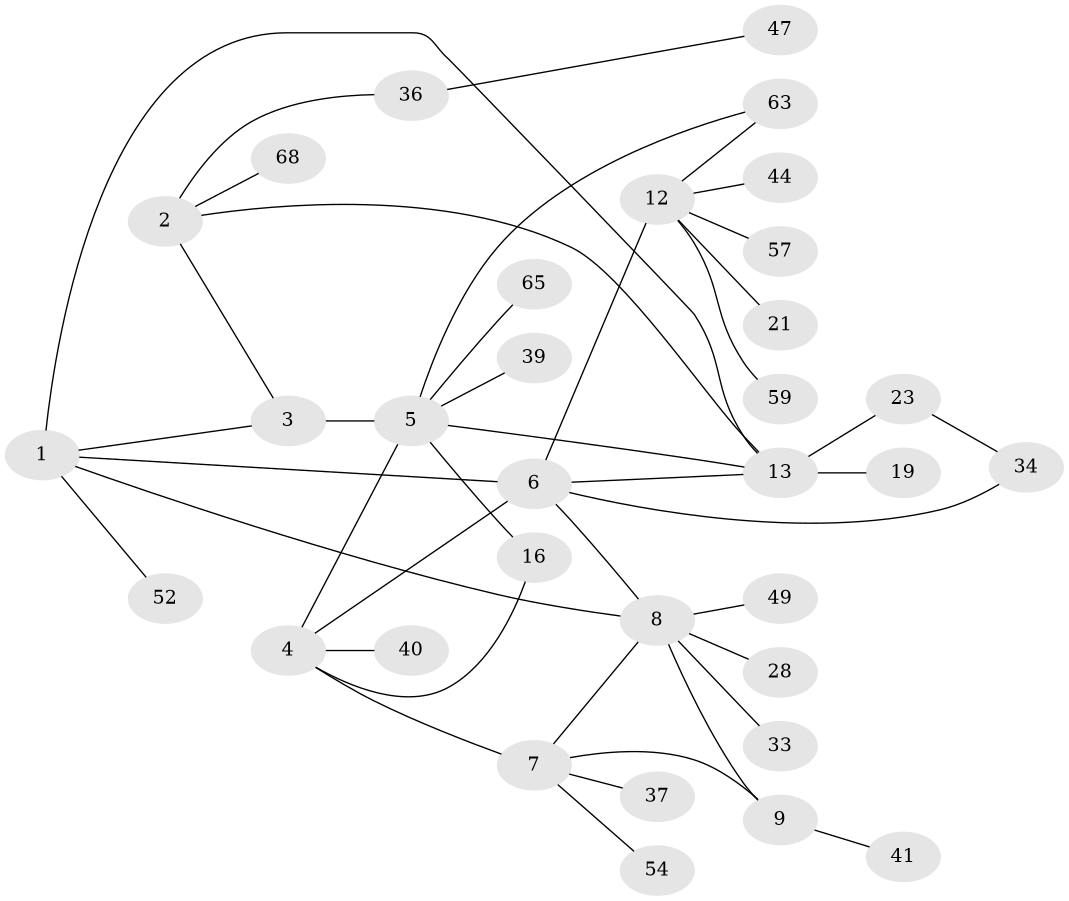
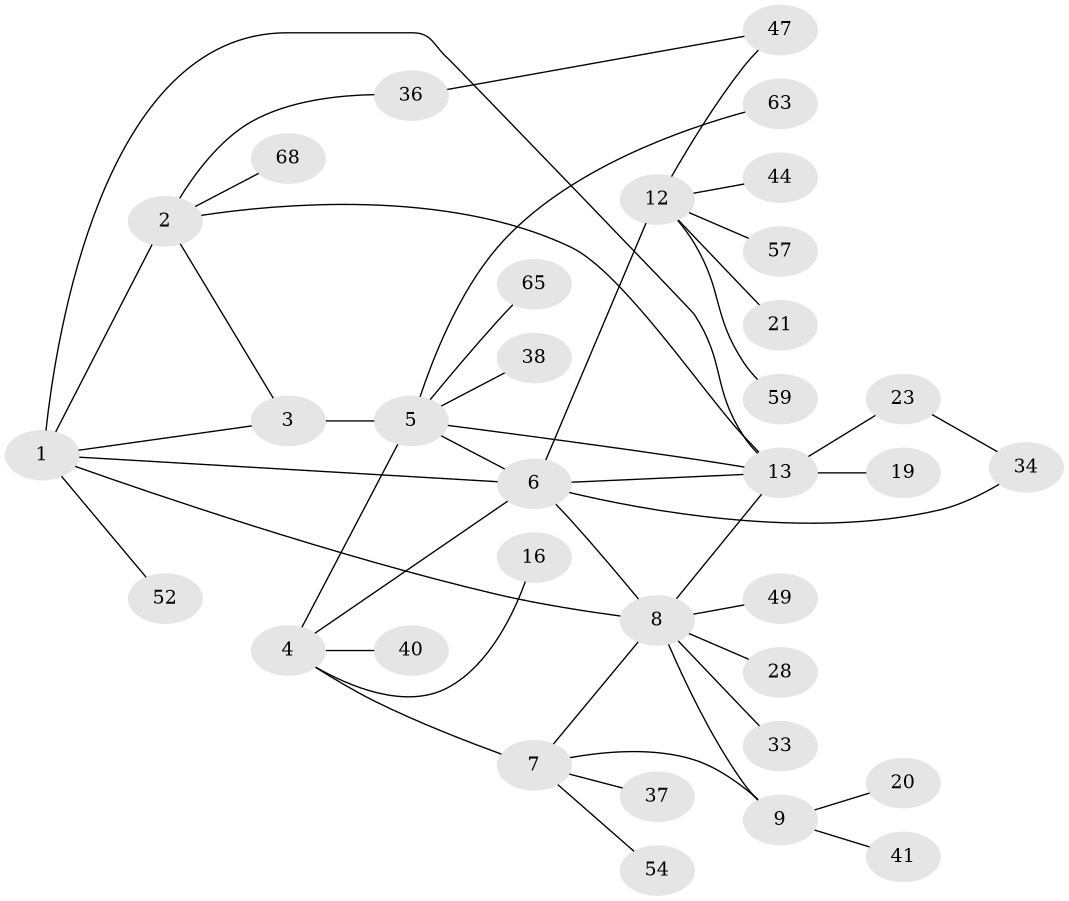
(719, 152) -> (712, 111)
none -> (104, 338)
(534, 358) -> (534, 358)
(471, 490) -> (473, 452)
none -> (719, 546)
none -> (903, 783)
